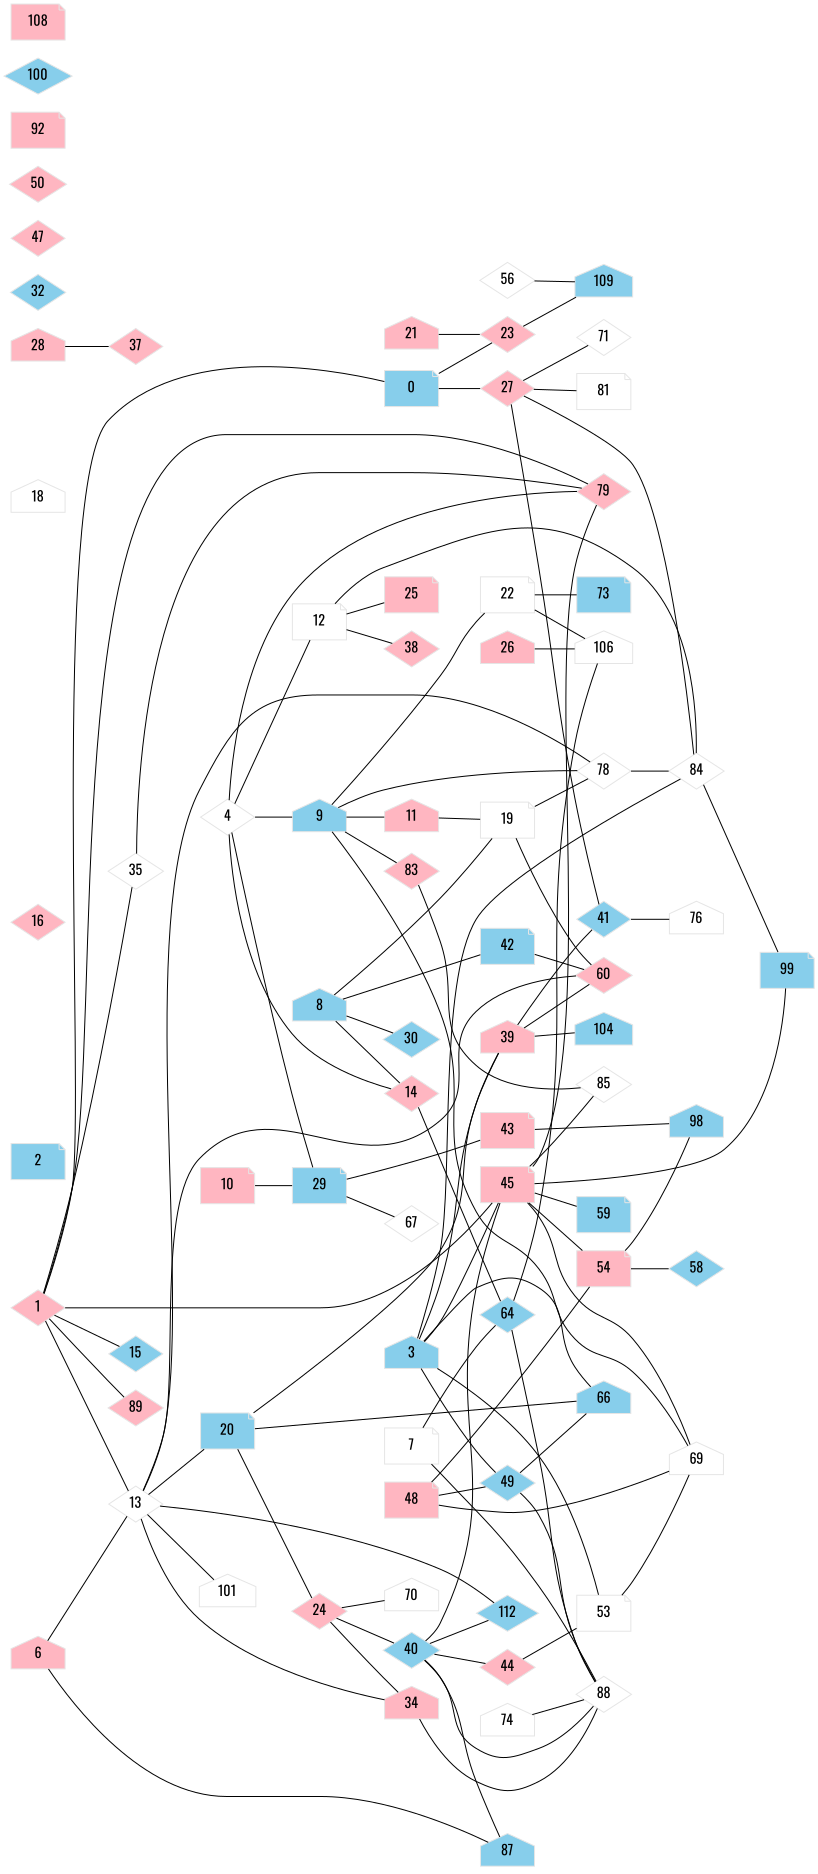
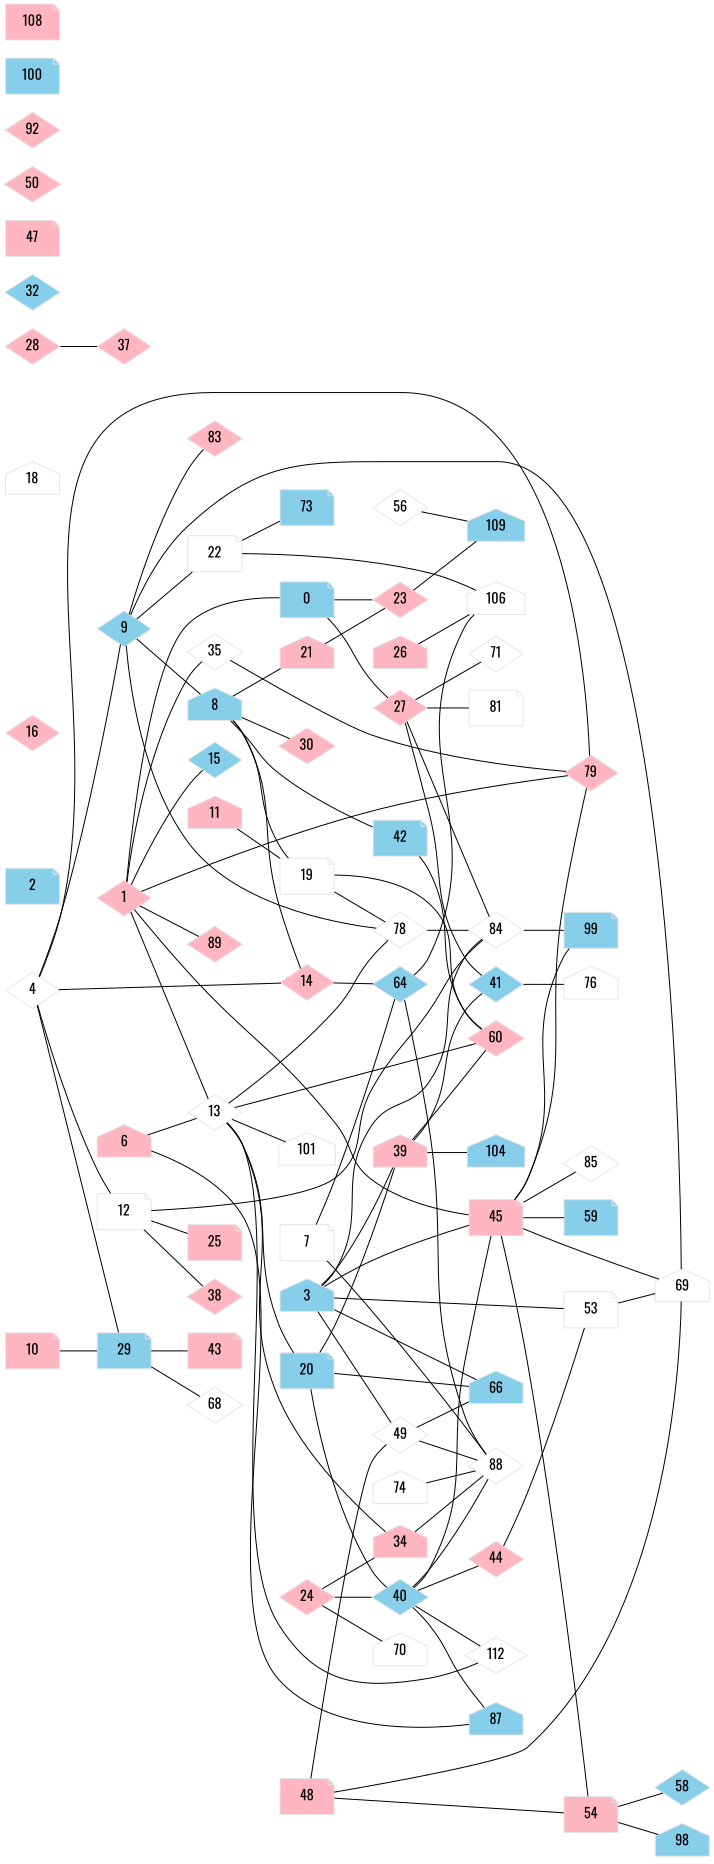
(38, 76) -> (33, 76)
(38, 130) -> (33, 130)
(38, 238) -> (33, 238)
(38, 346) -> (33, 346)
none -> (256, 683)
(319, 817) -> (124, 629)
(365, 817) -> (172, 669)
(449, 1001) -> none
(412, 1039) -> (307, 746)
(602, 1127) -> none
(412, 1224) -> (215, 1405)
(507, 1483) -> (400, 1435)
(278, 1531) -> (337, 1493)
(507, 1613) -> (496, 1655)
